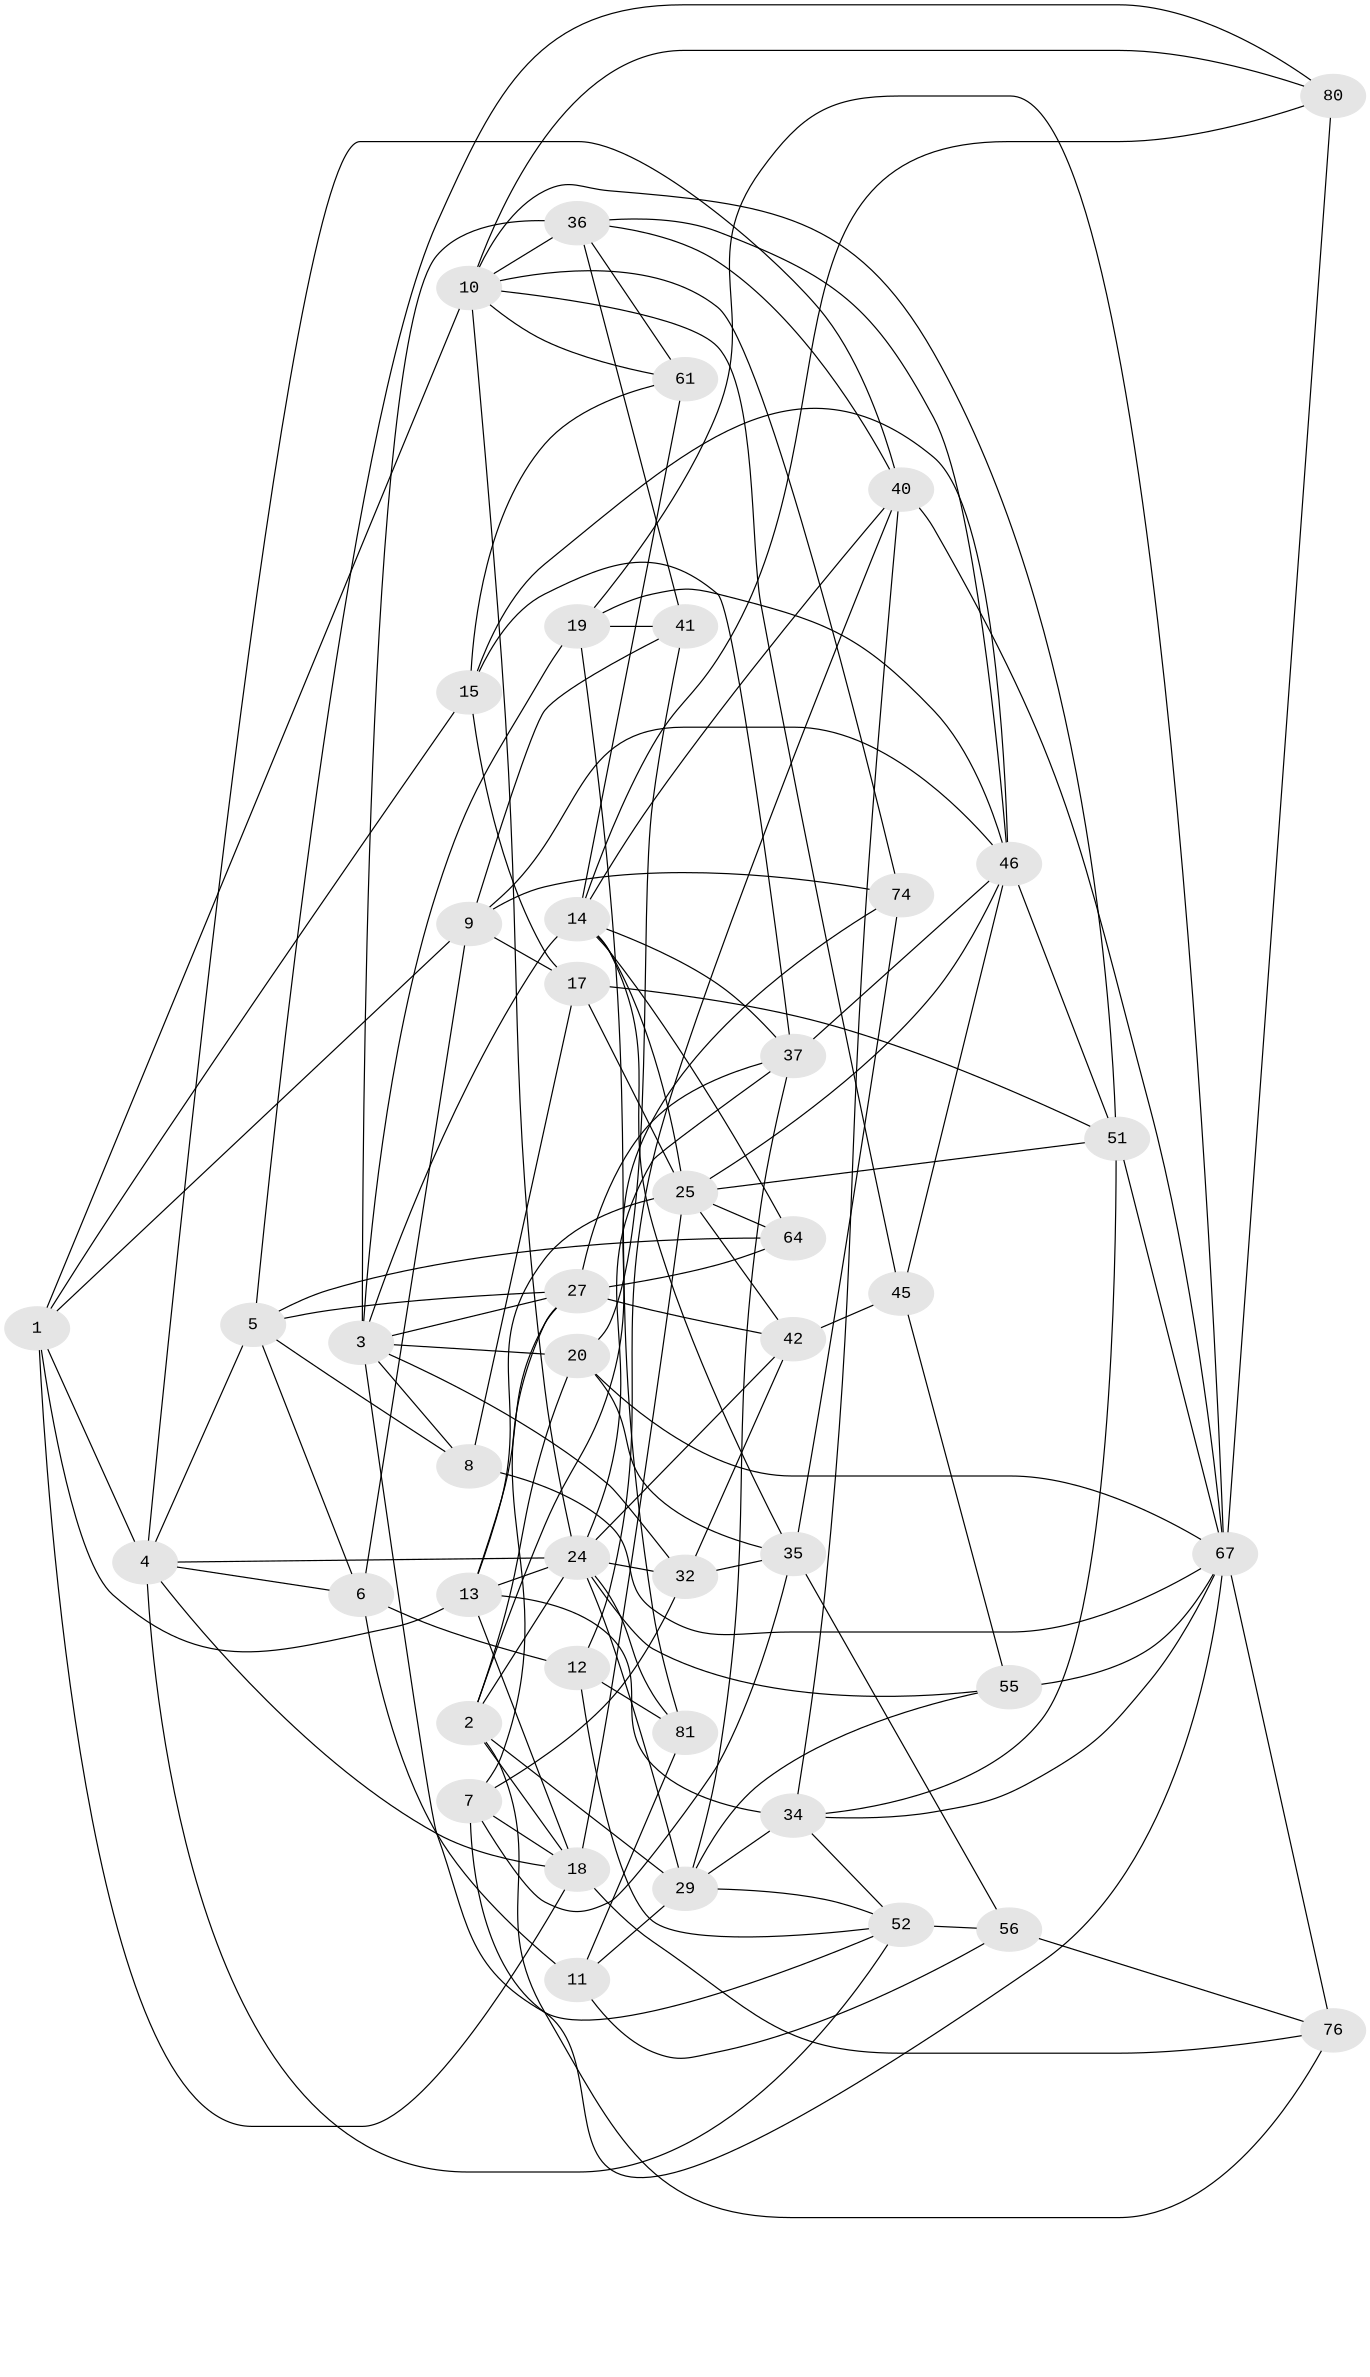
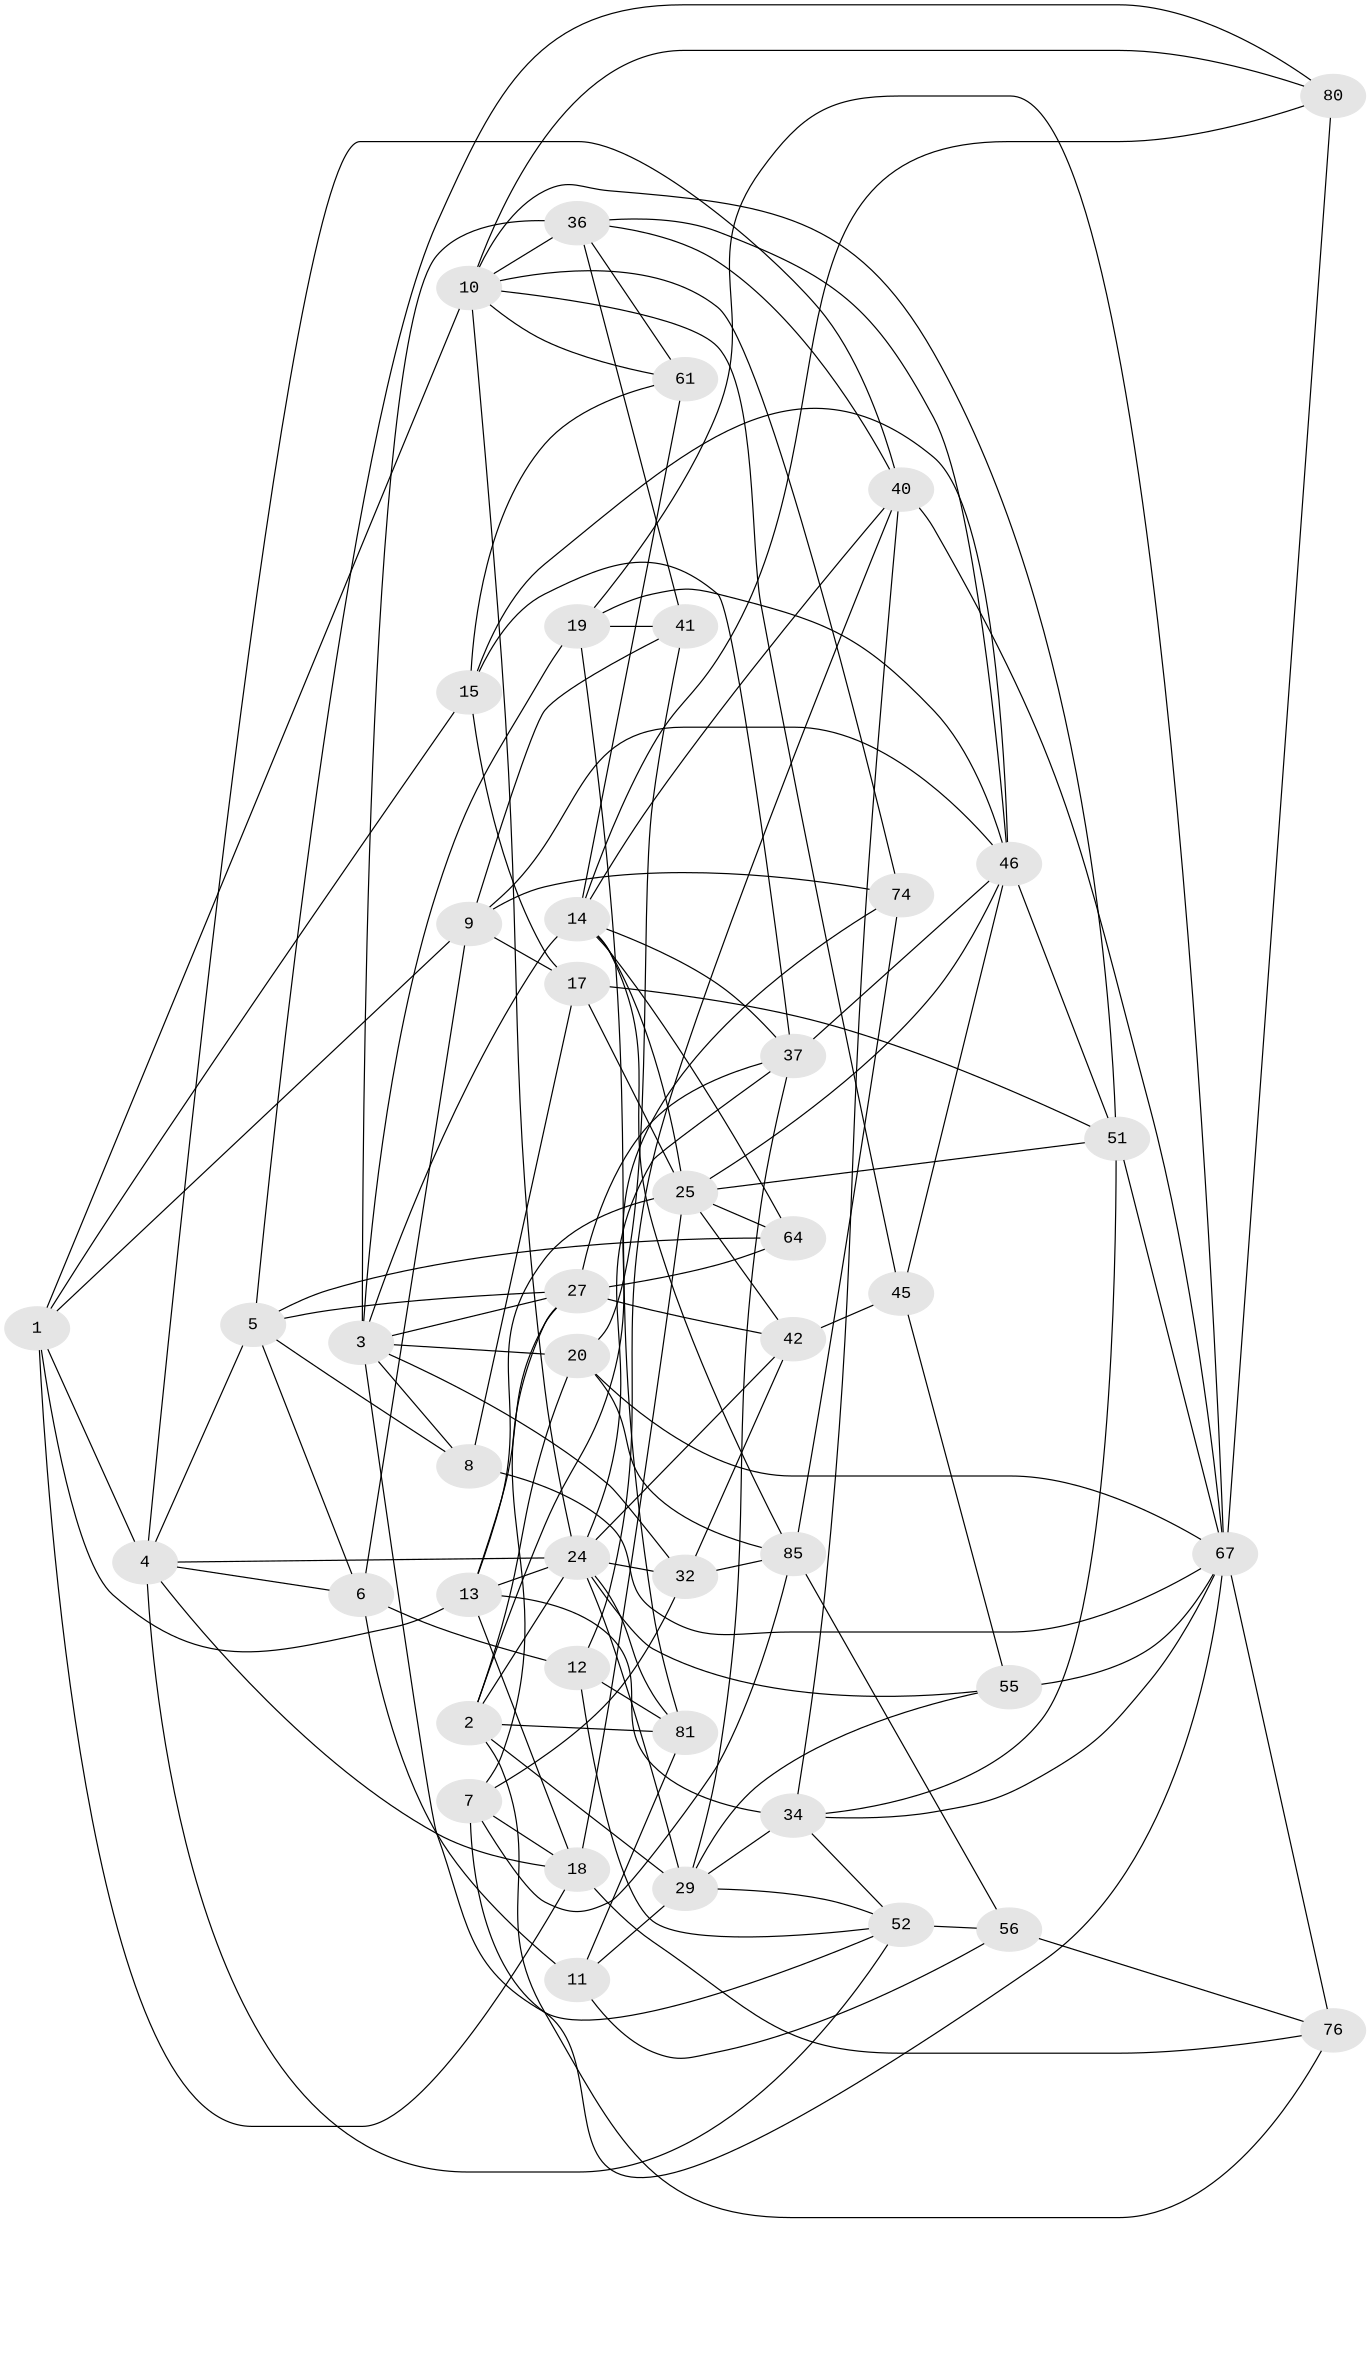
(793, 1554) -> (793, 1554)
(523, 1796) -> (566, 1727)
